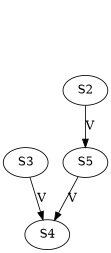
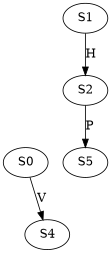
none -> (85, 18)
(90, 126) -> (90, 126)
(26, 163) -> (26, 163)
(68, 195) -> none
